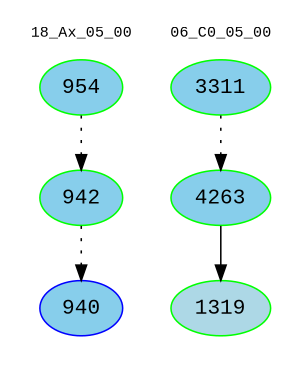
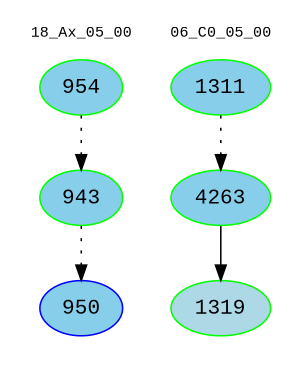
(221, 87) -> (221, 87)
(81, 198) -> (81, 198)
(81, 308) -> (81, 308)
